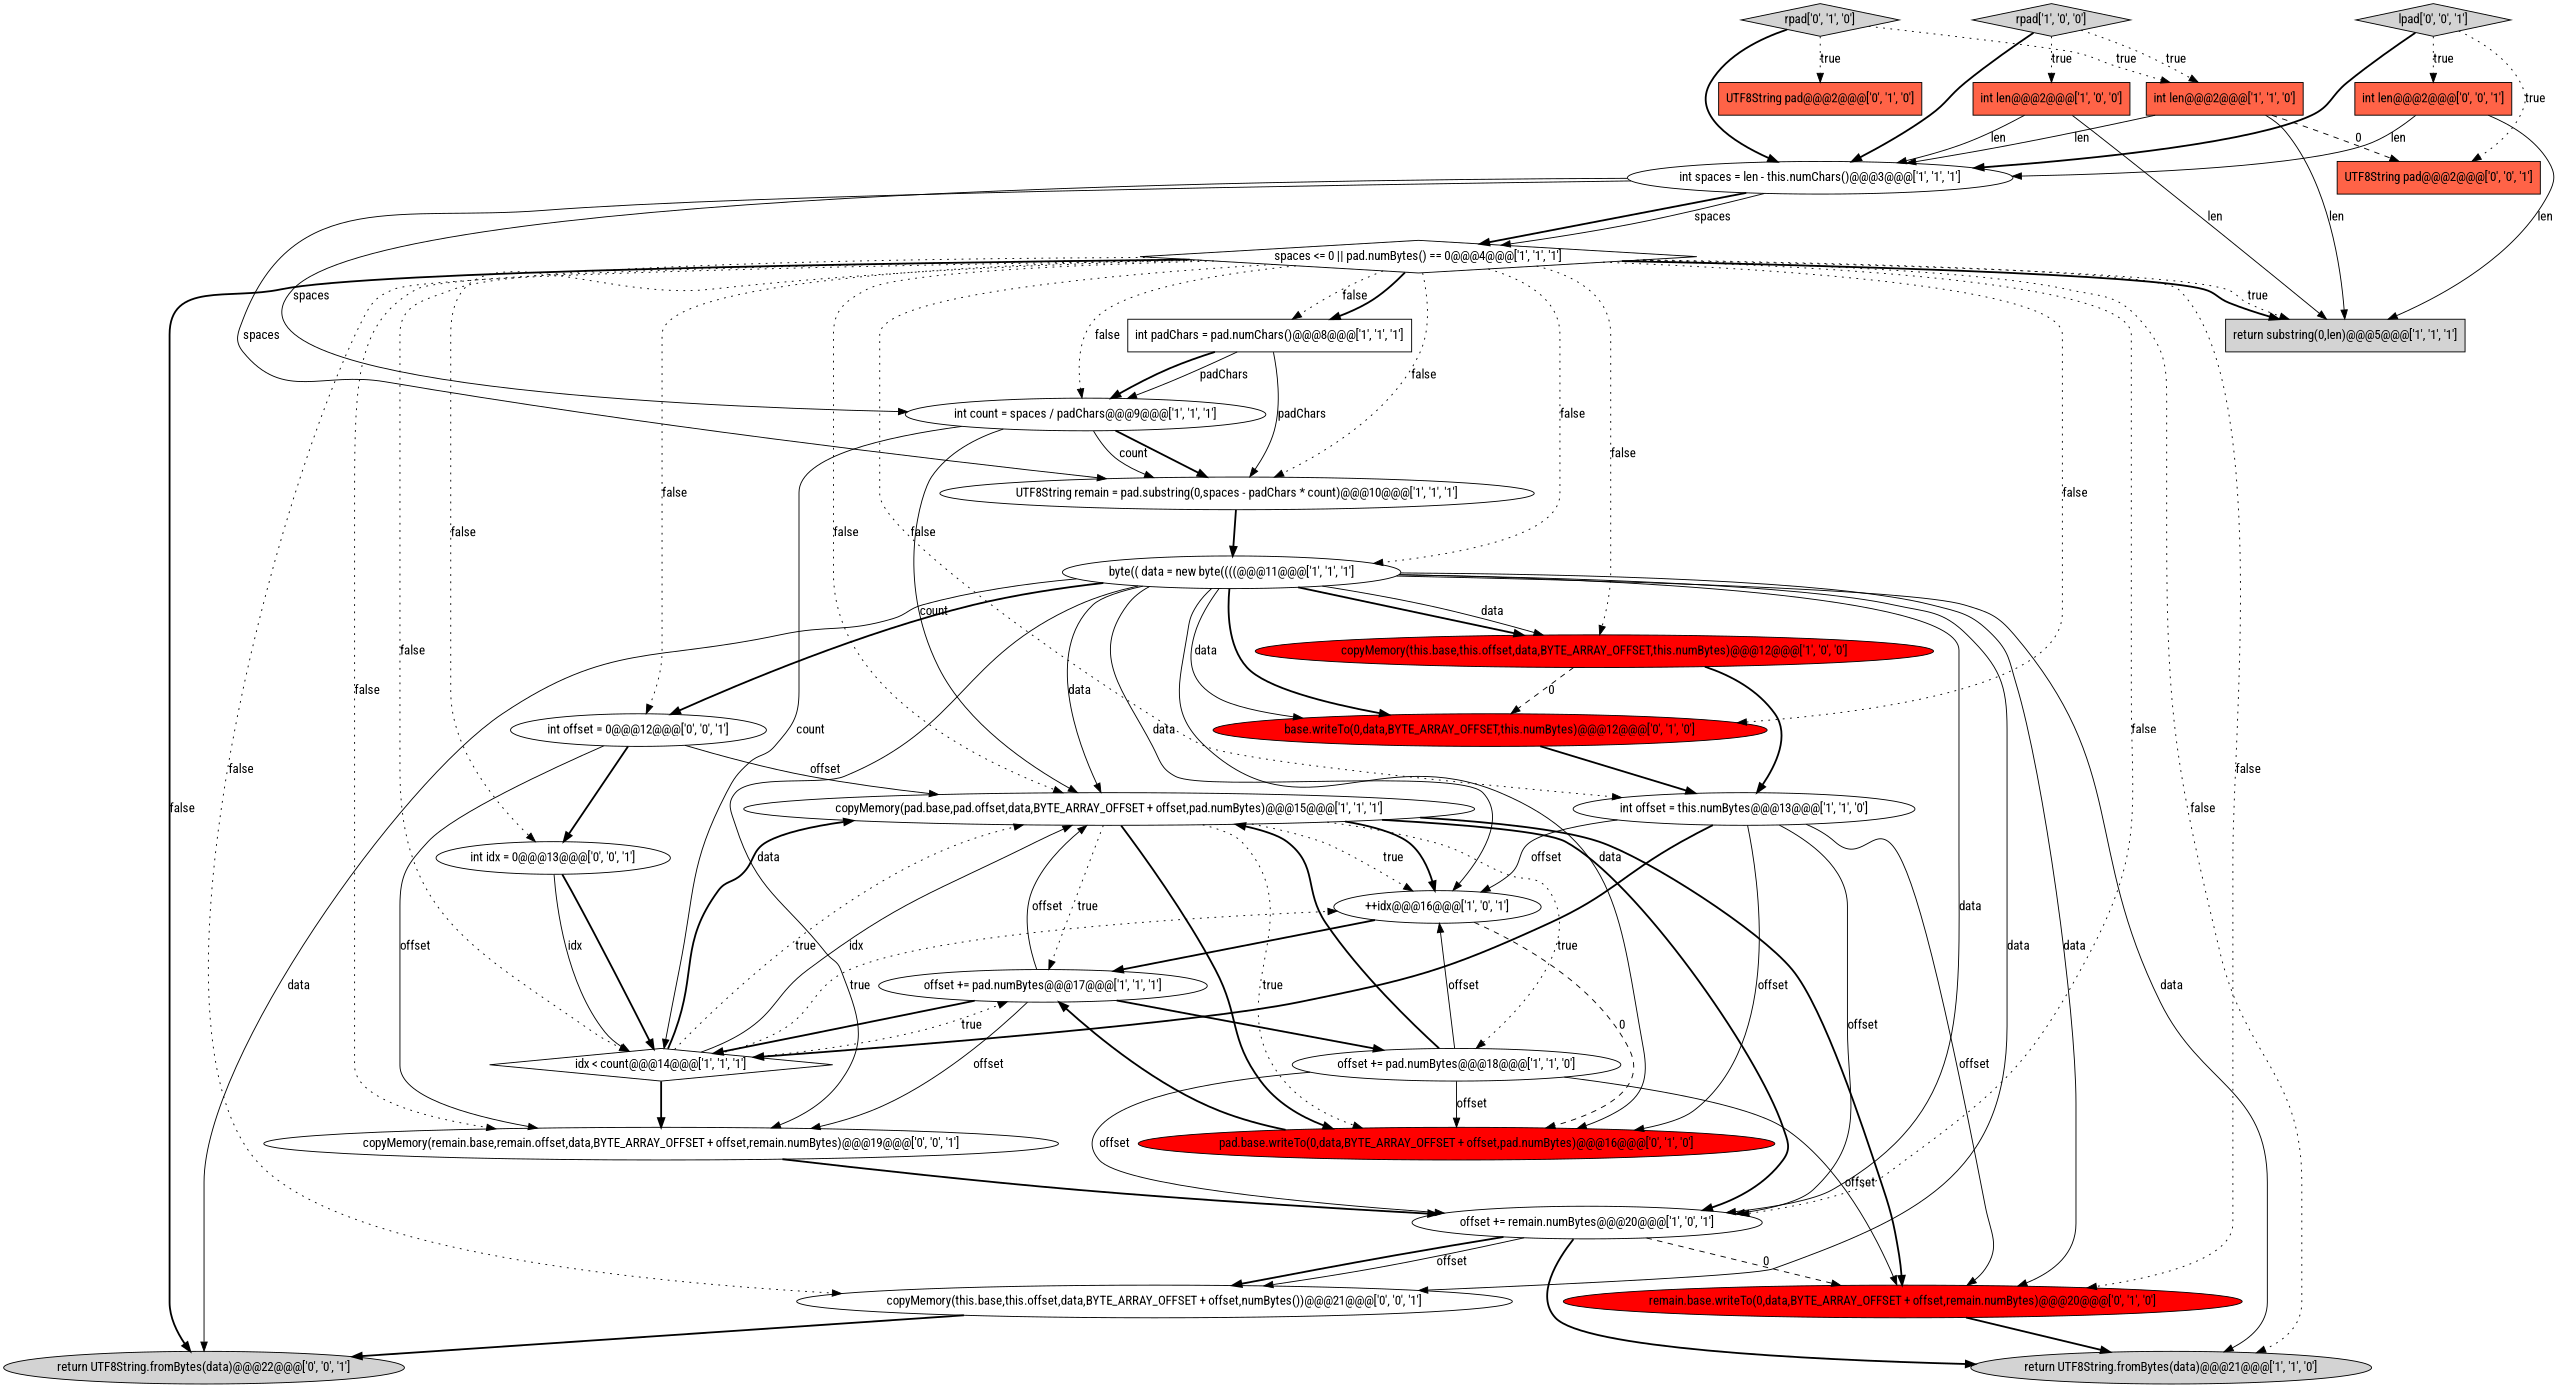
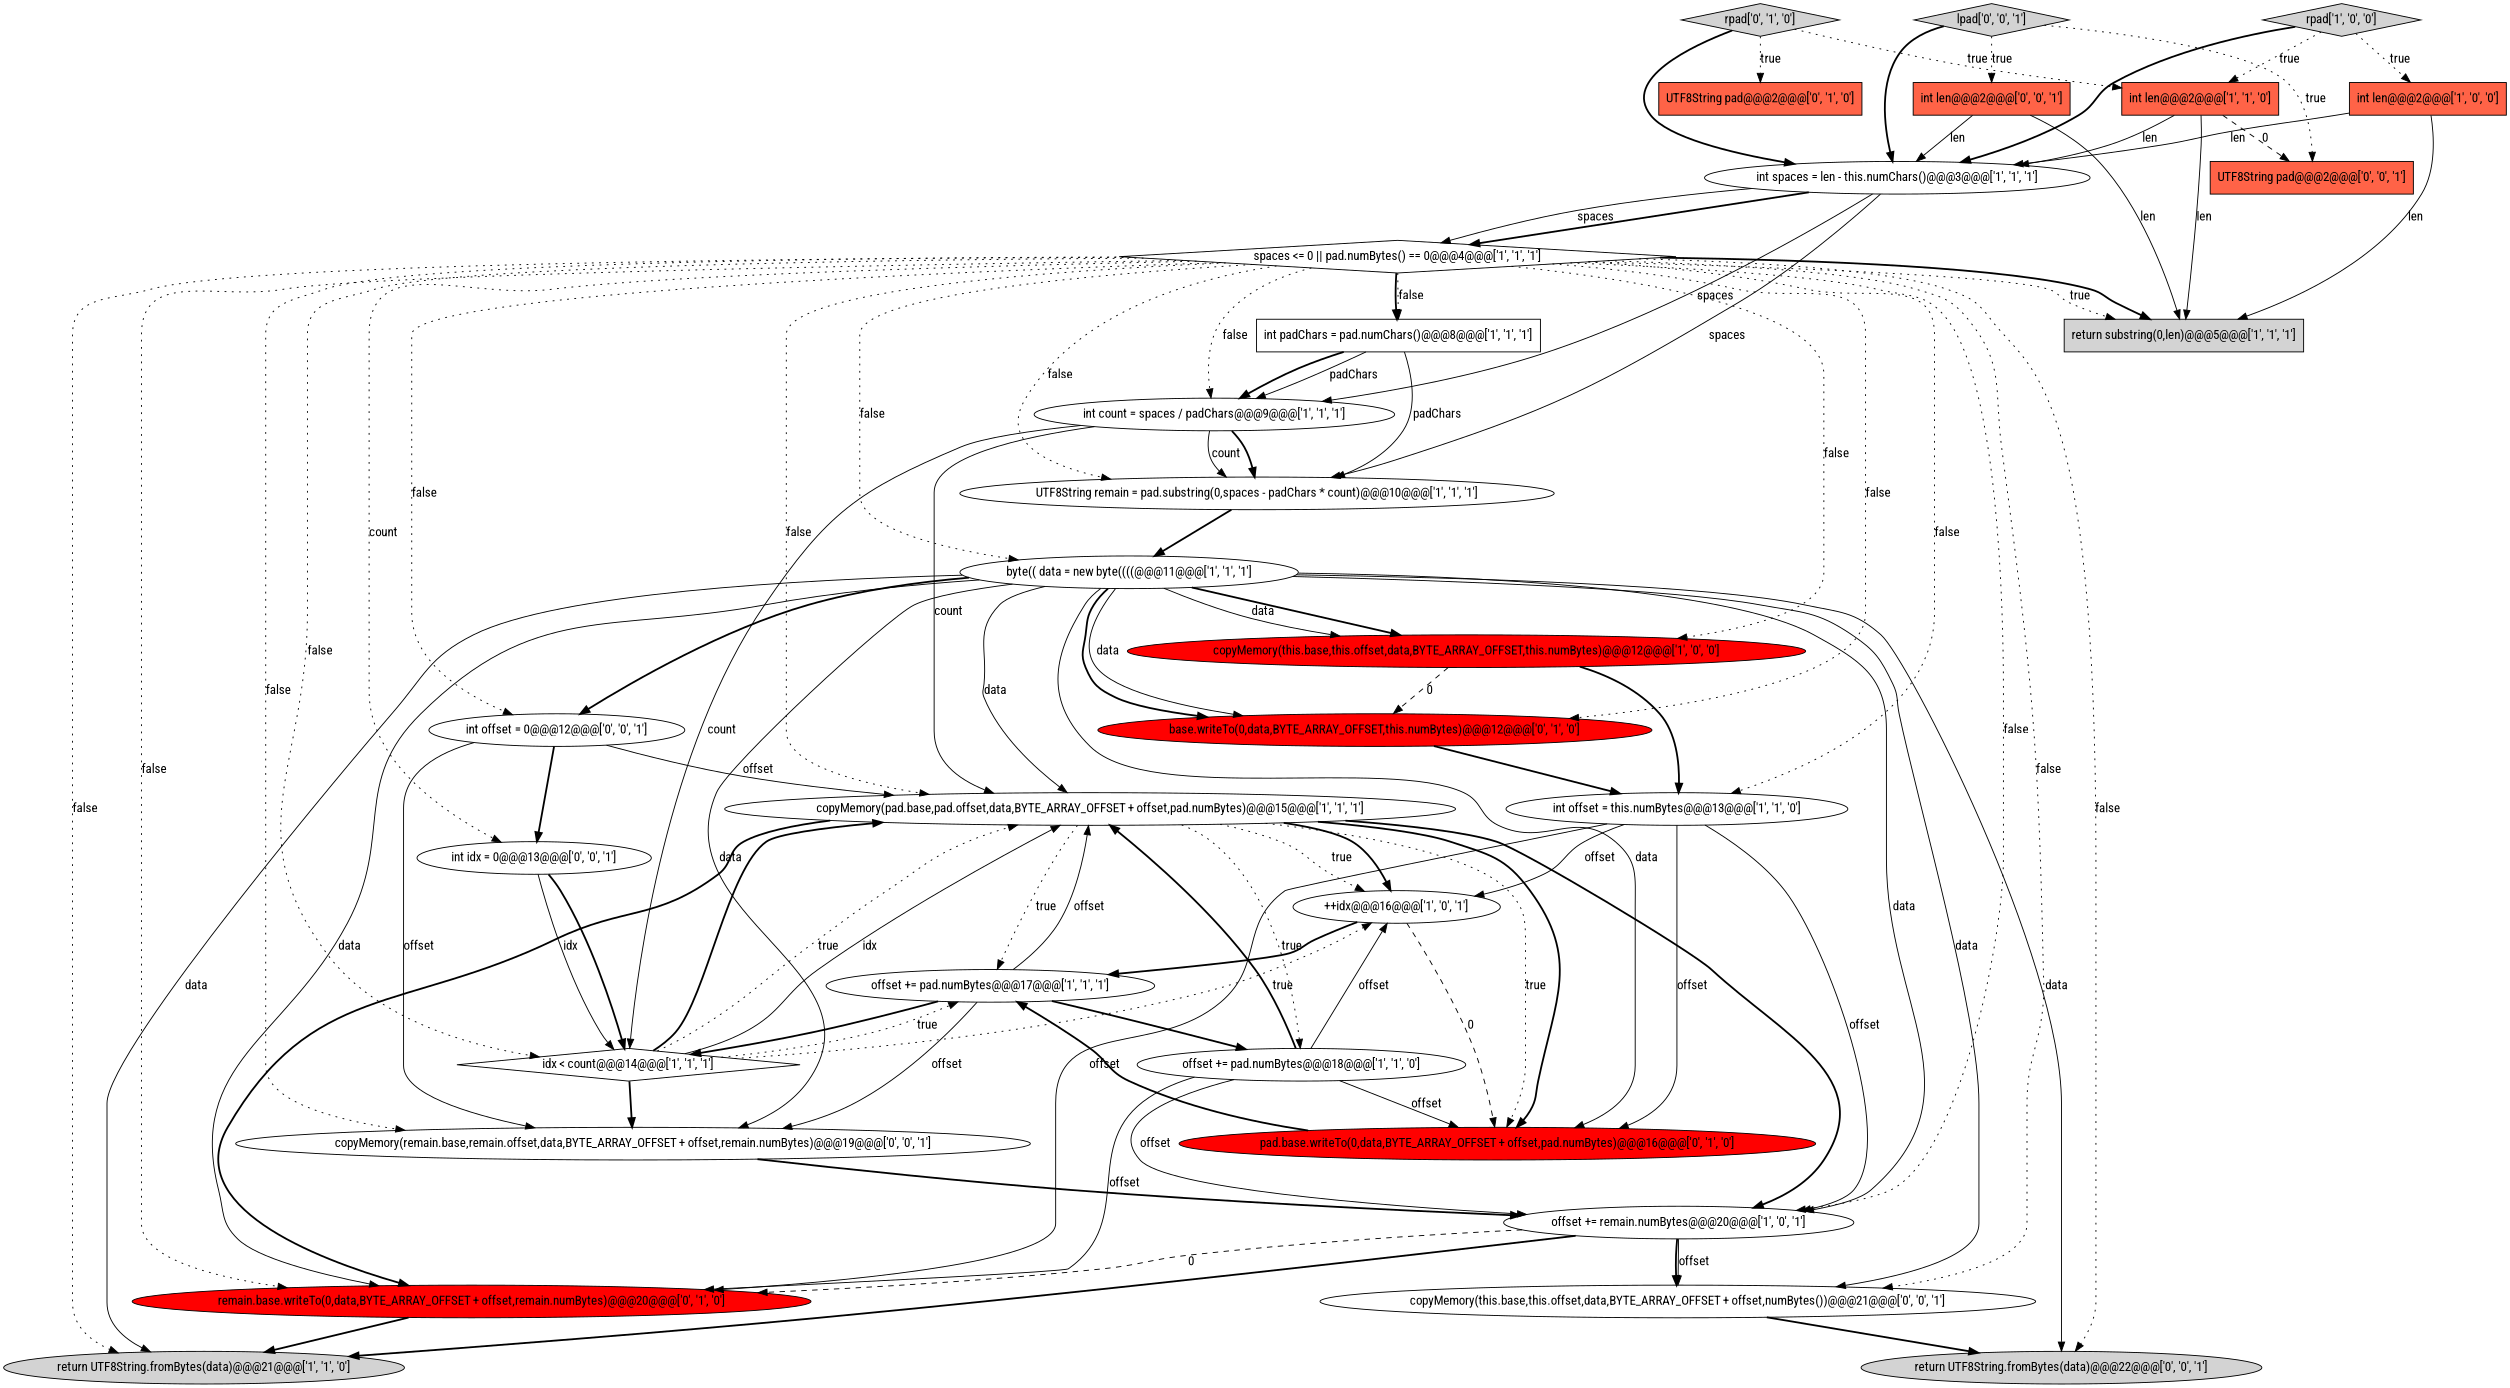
(172, 319) -> (2089, 639)
(463, 533) -> (384, 533)
(1238, 782) -> none
(1282, 1005) -> none
